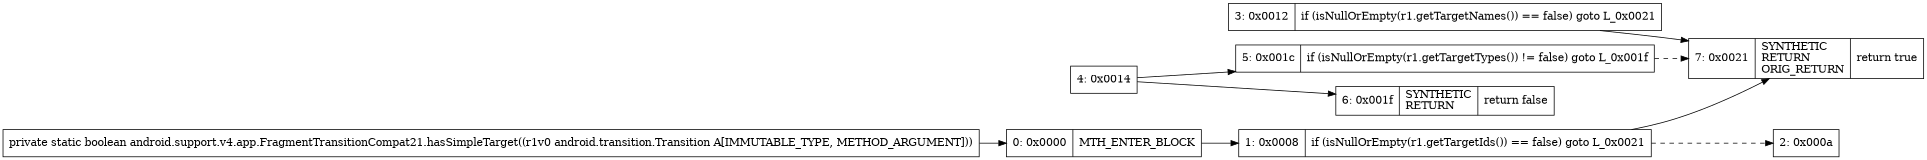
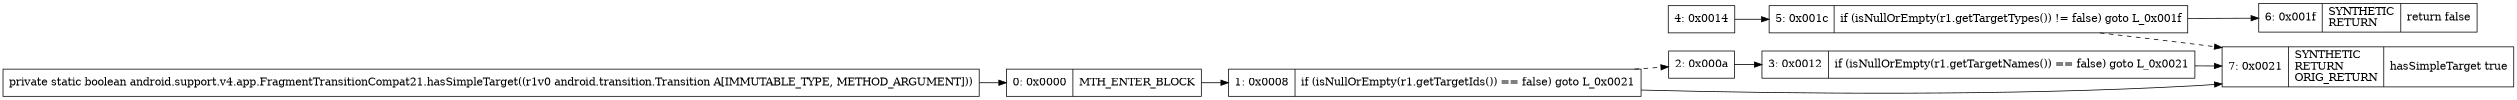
(1887, 58) -> (2449, 66)
none -> (1744, 65)
(1233, 88) -> (2219, 18)
